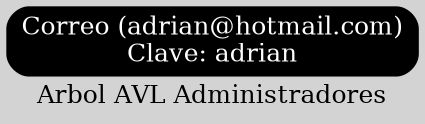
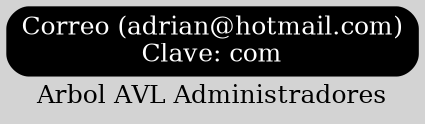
(213, 41) -> (213, 41)
